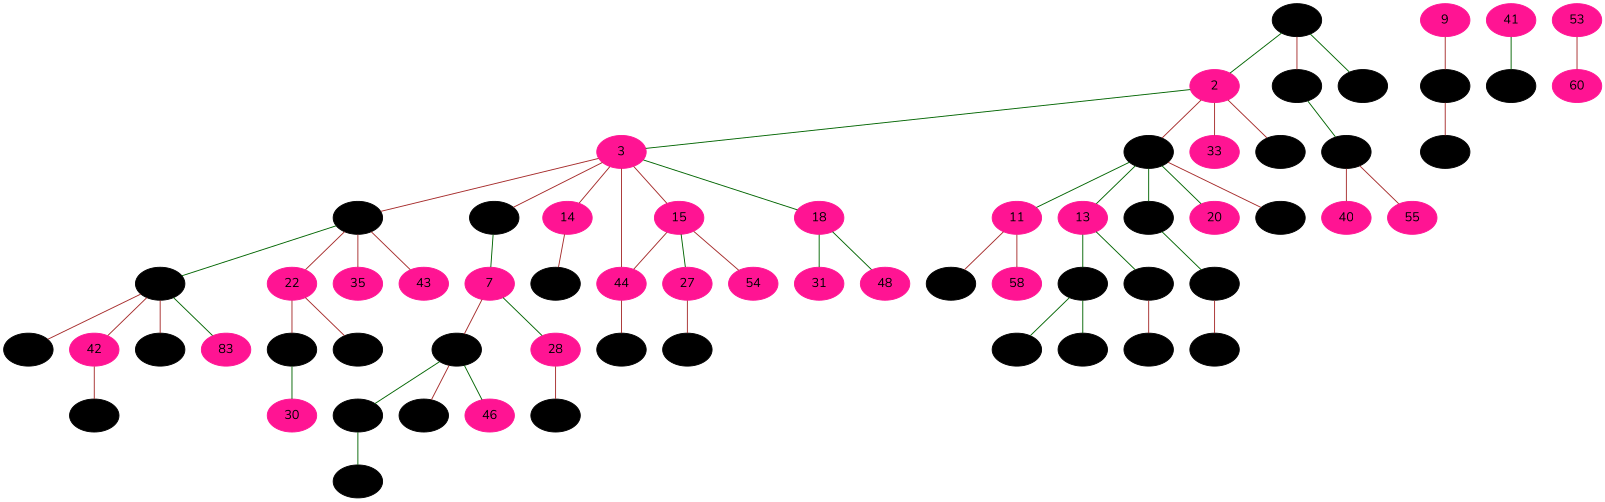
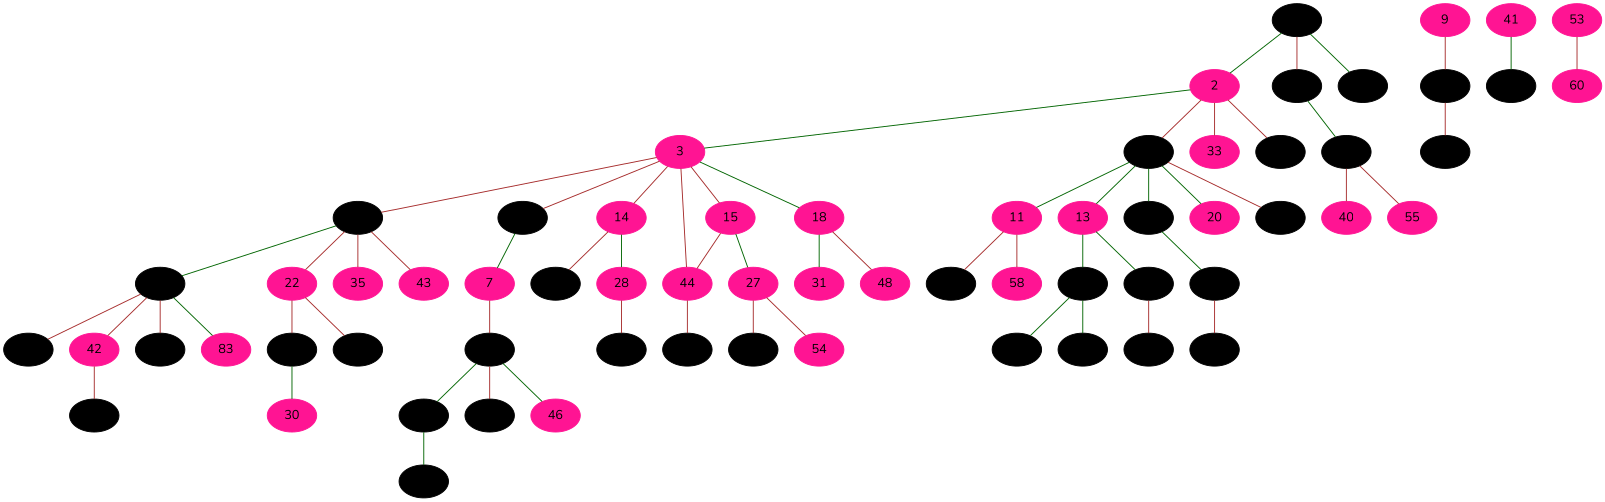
(716, 251) -> (786, 317)
(852, 251) -> (852, 251)
(523, 317) -> (621, 251)
